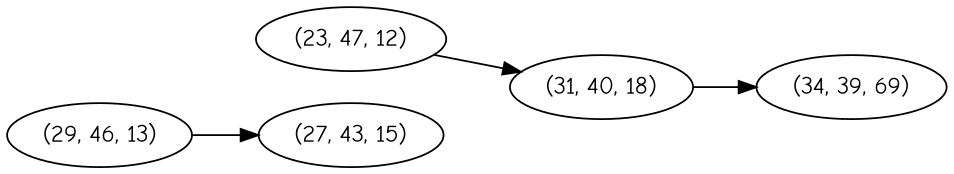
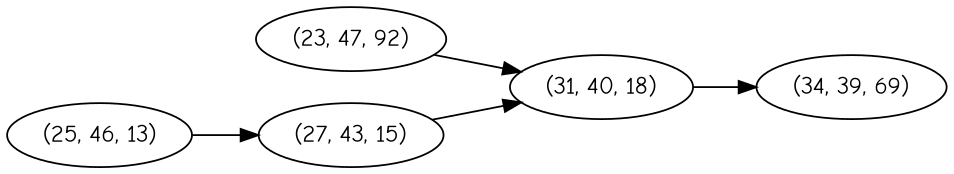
(351, 39) -> (351, 39)
none -> (468, 113)
(100, 135) -> (100, 135)
